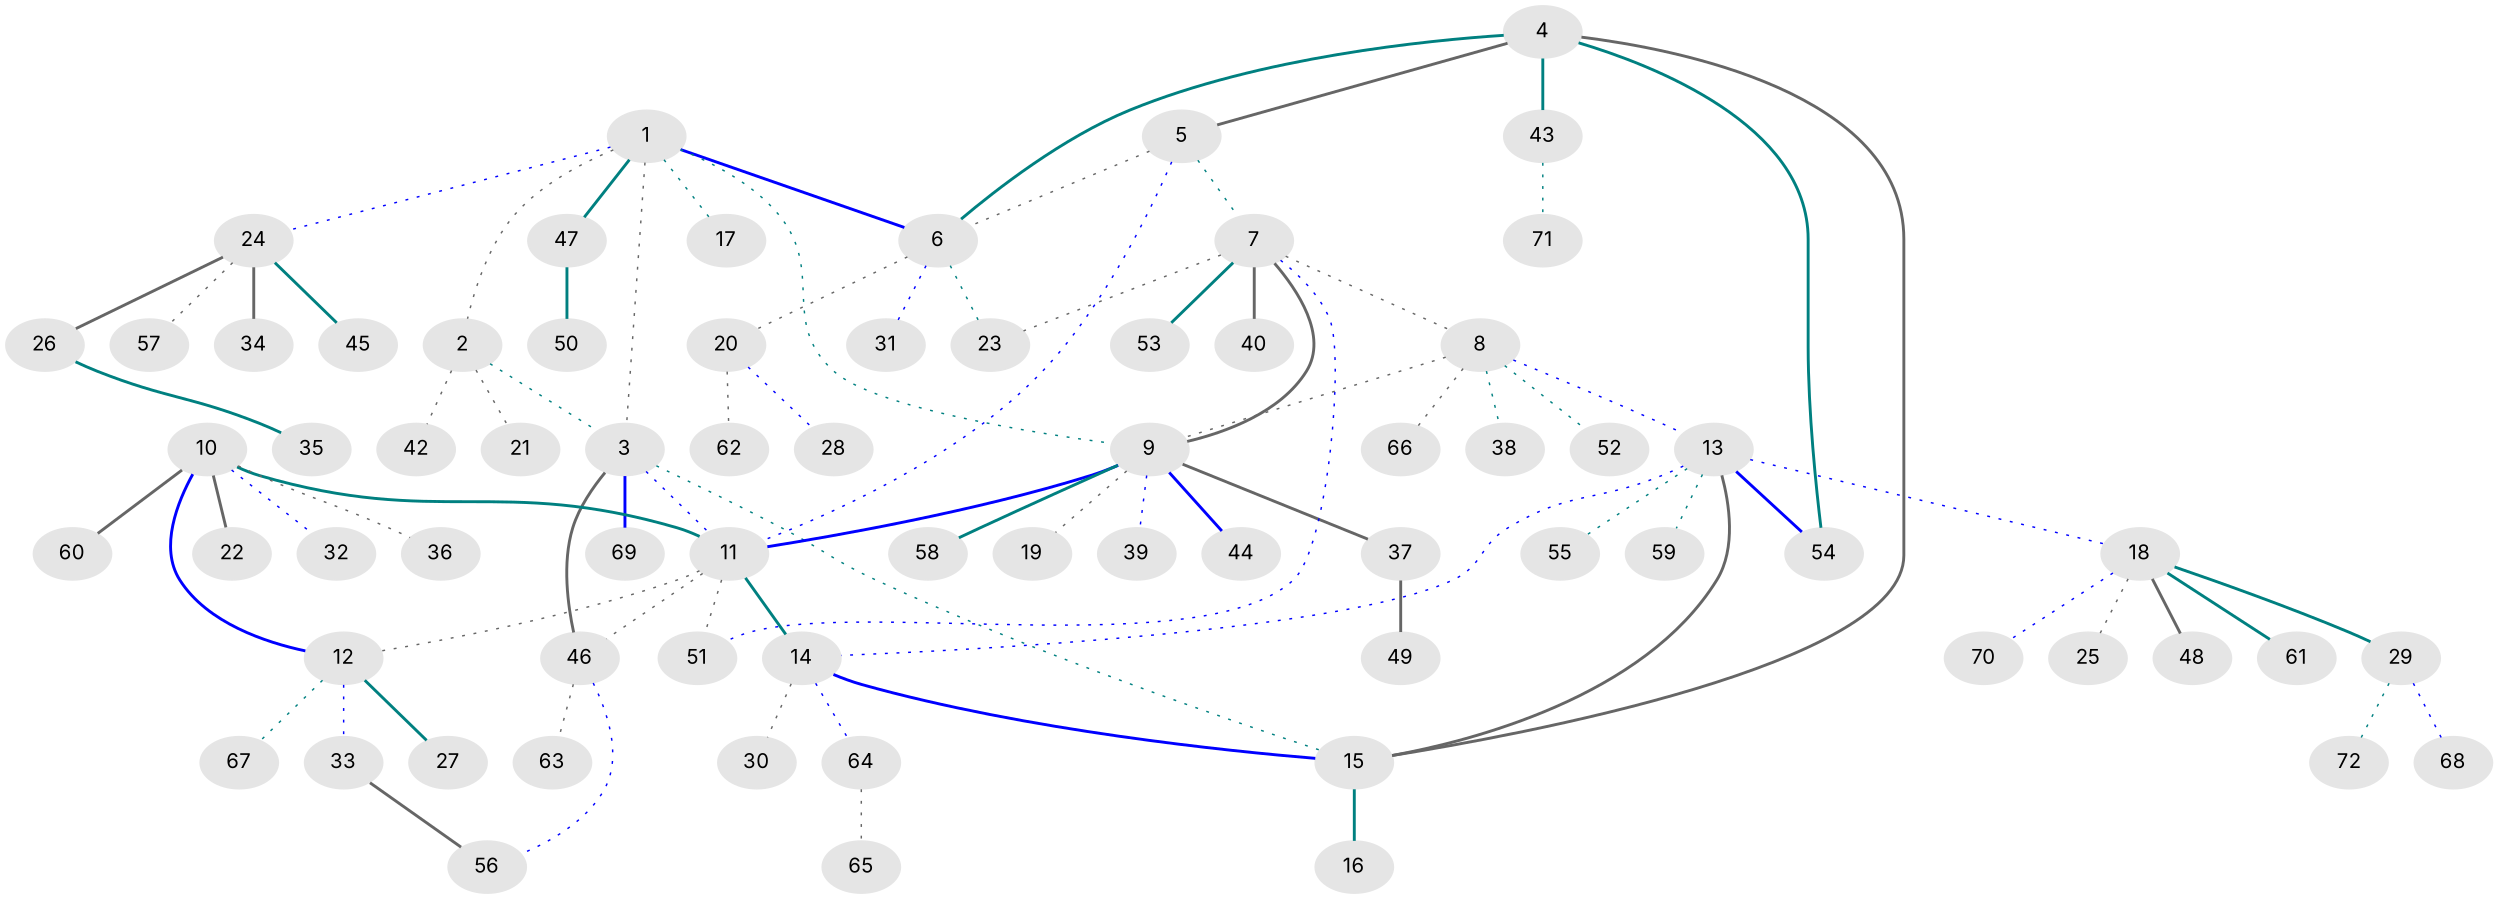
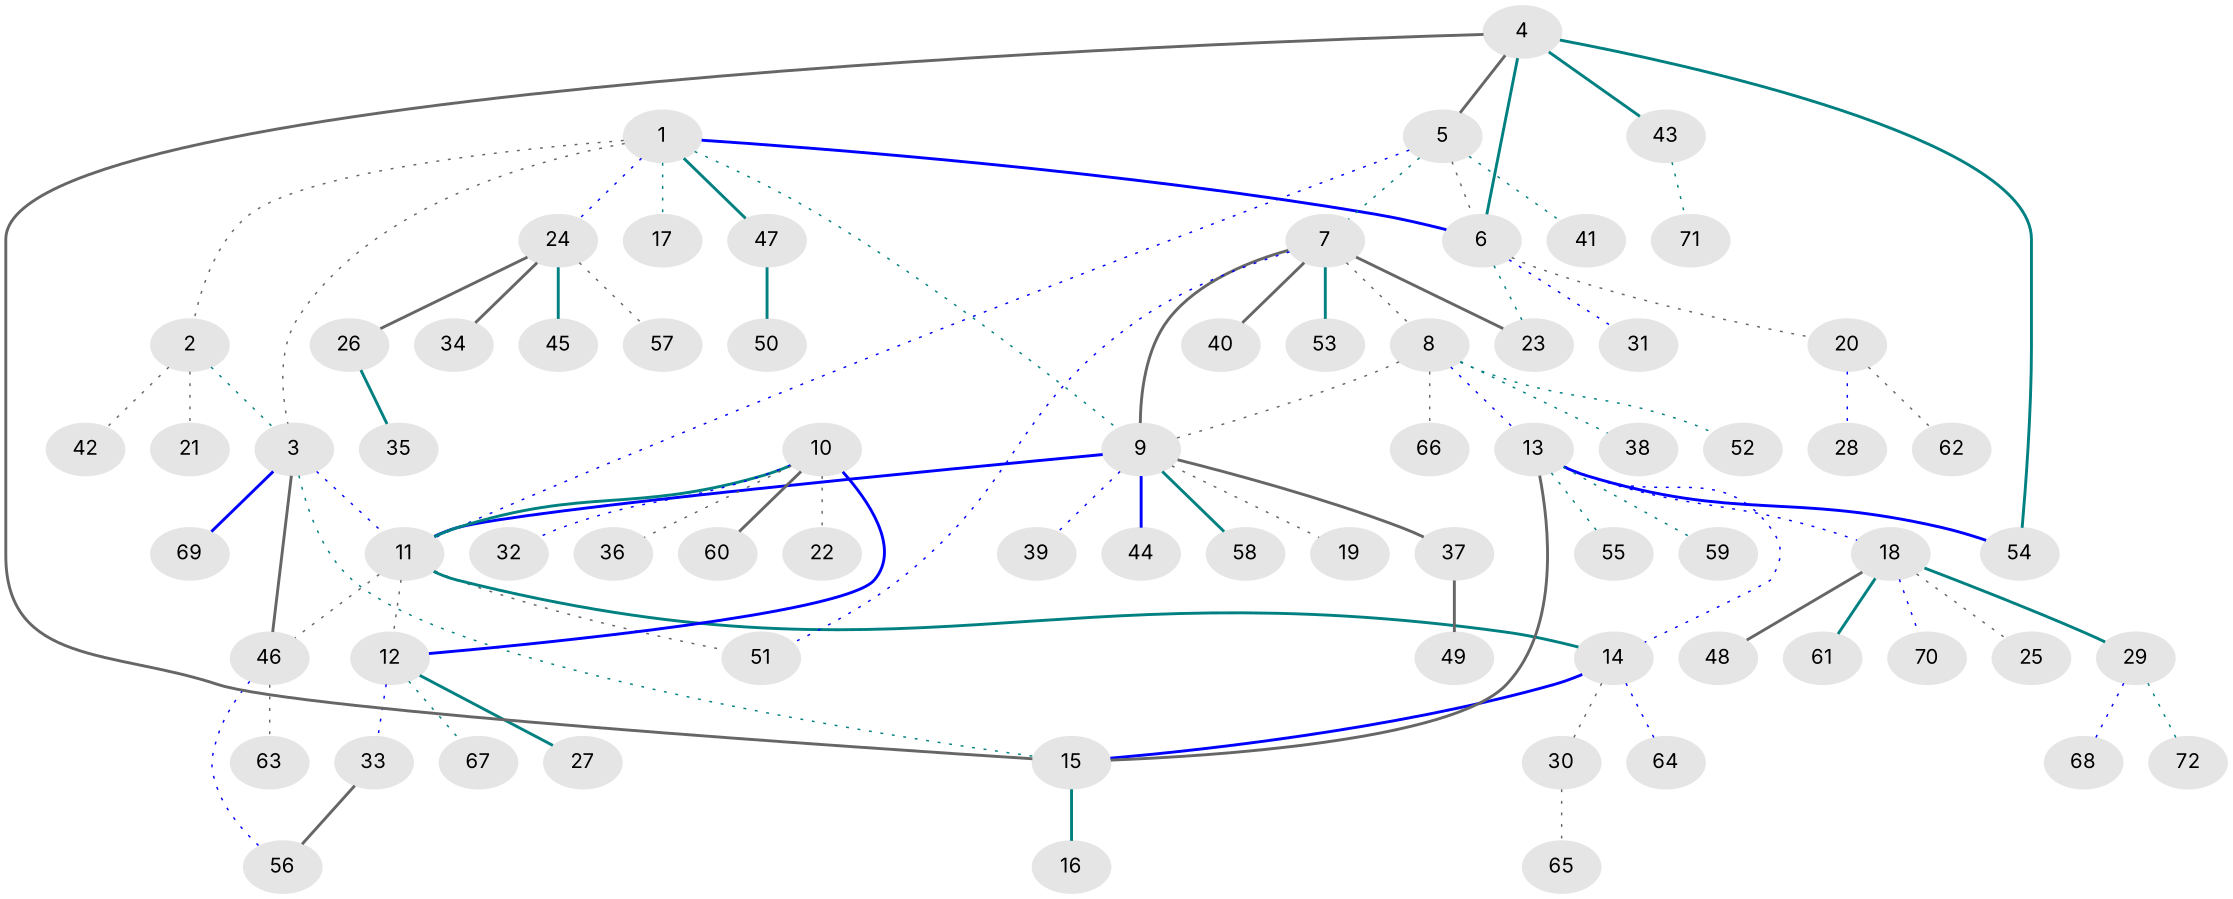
none -> (1586, 241)
(1122, 293) -> (1430, 293)
(220, 501) -> (822, 502)
(861, 815) -> (1562, 815)
